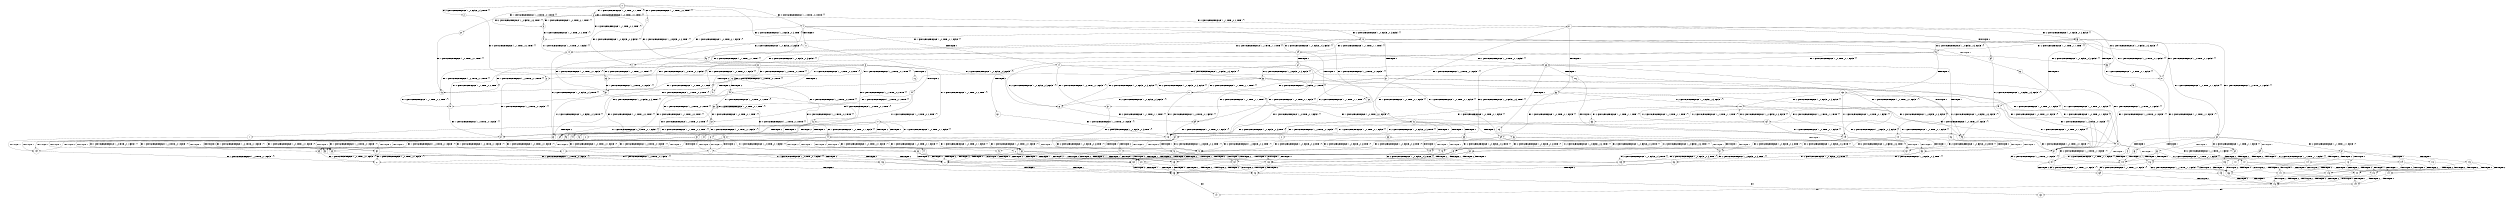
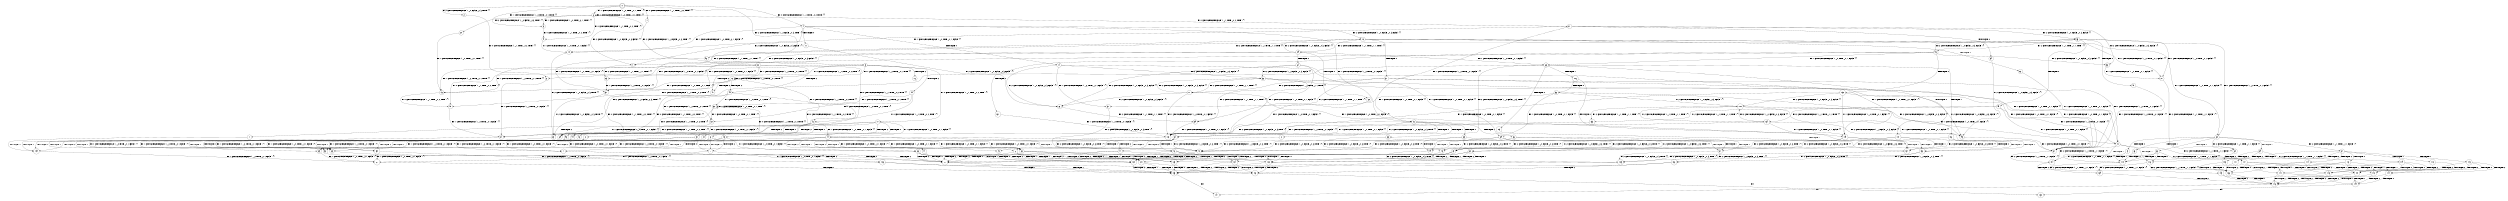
(1570, 62) -> (1569, 89)
